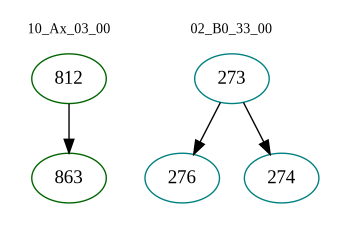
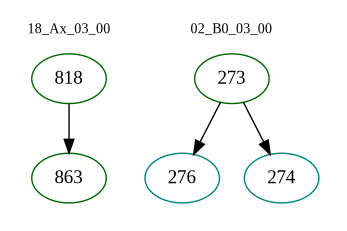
(70, 30) -> (70, 30)
(232, 30) -> (232, 30)
(69, 79) -> (69, 79)
(232, 79) -> (232, 79)
